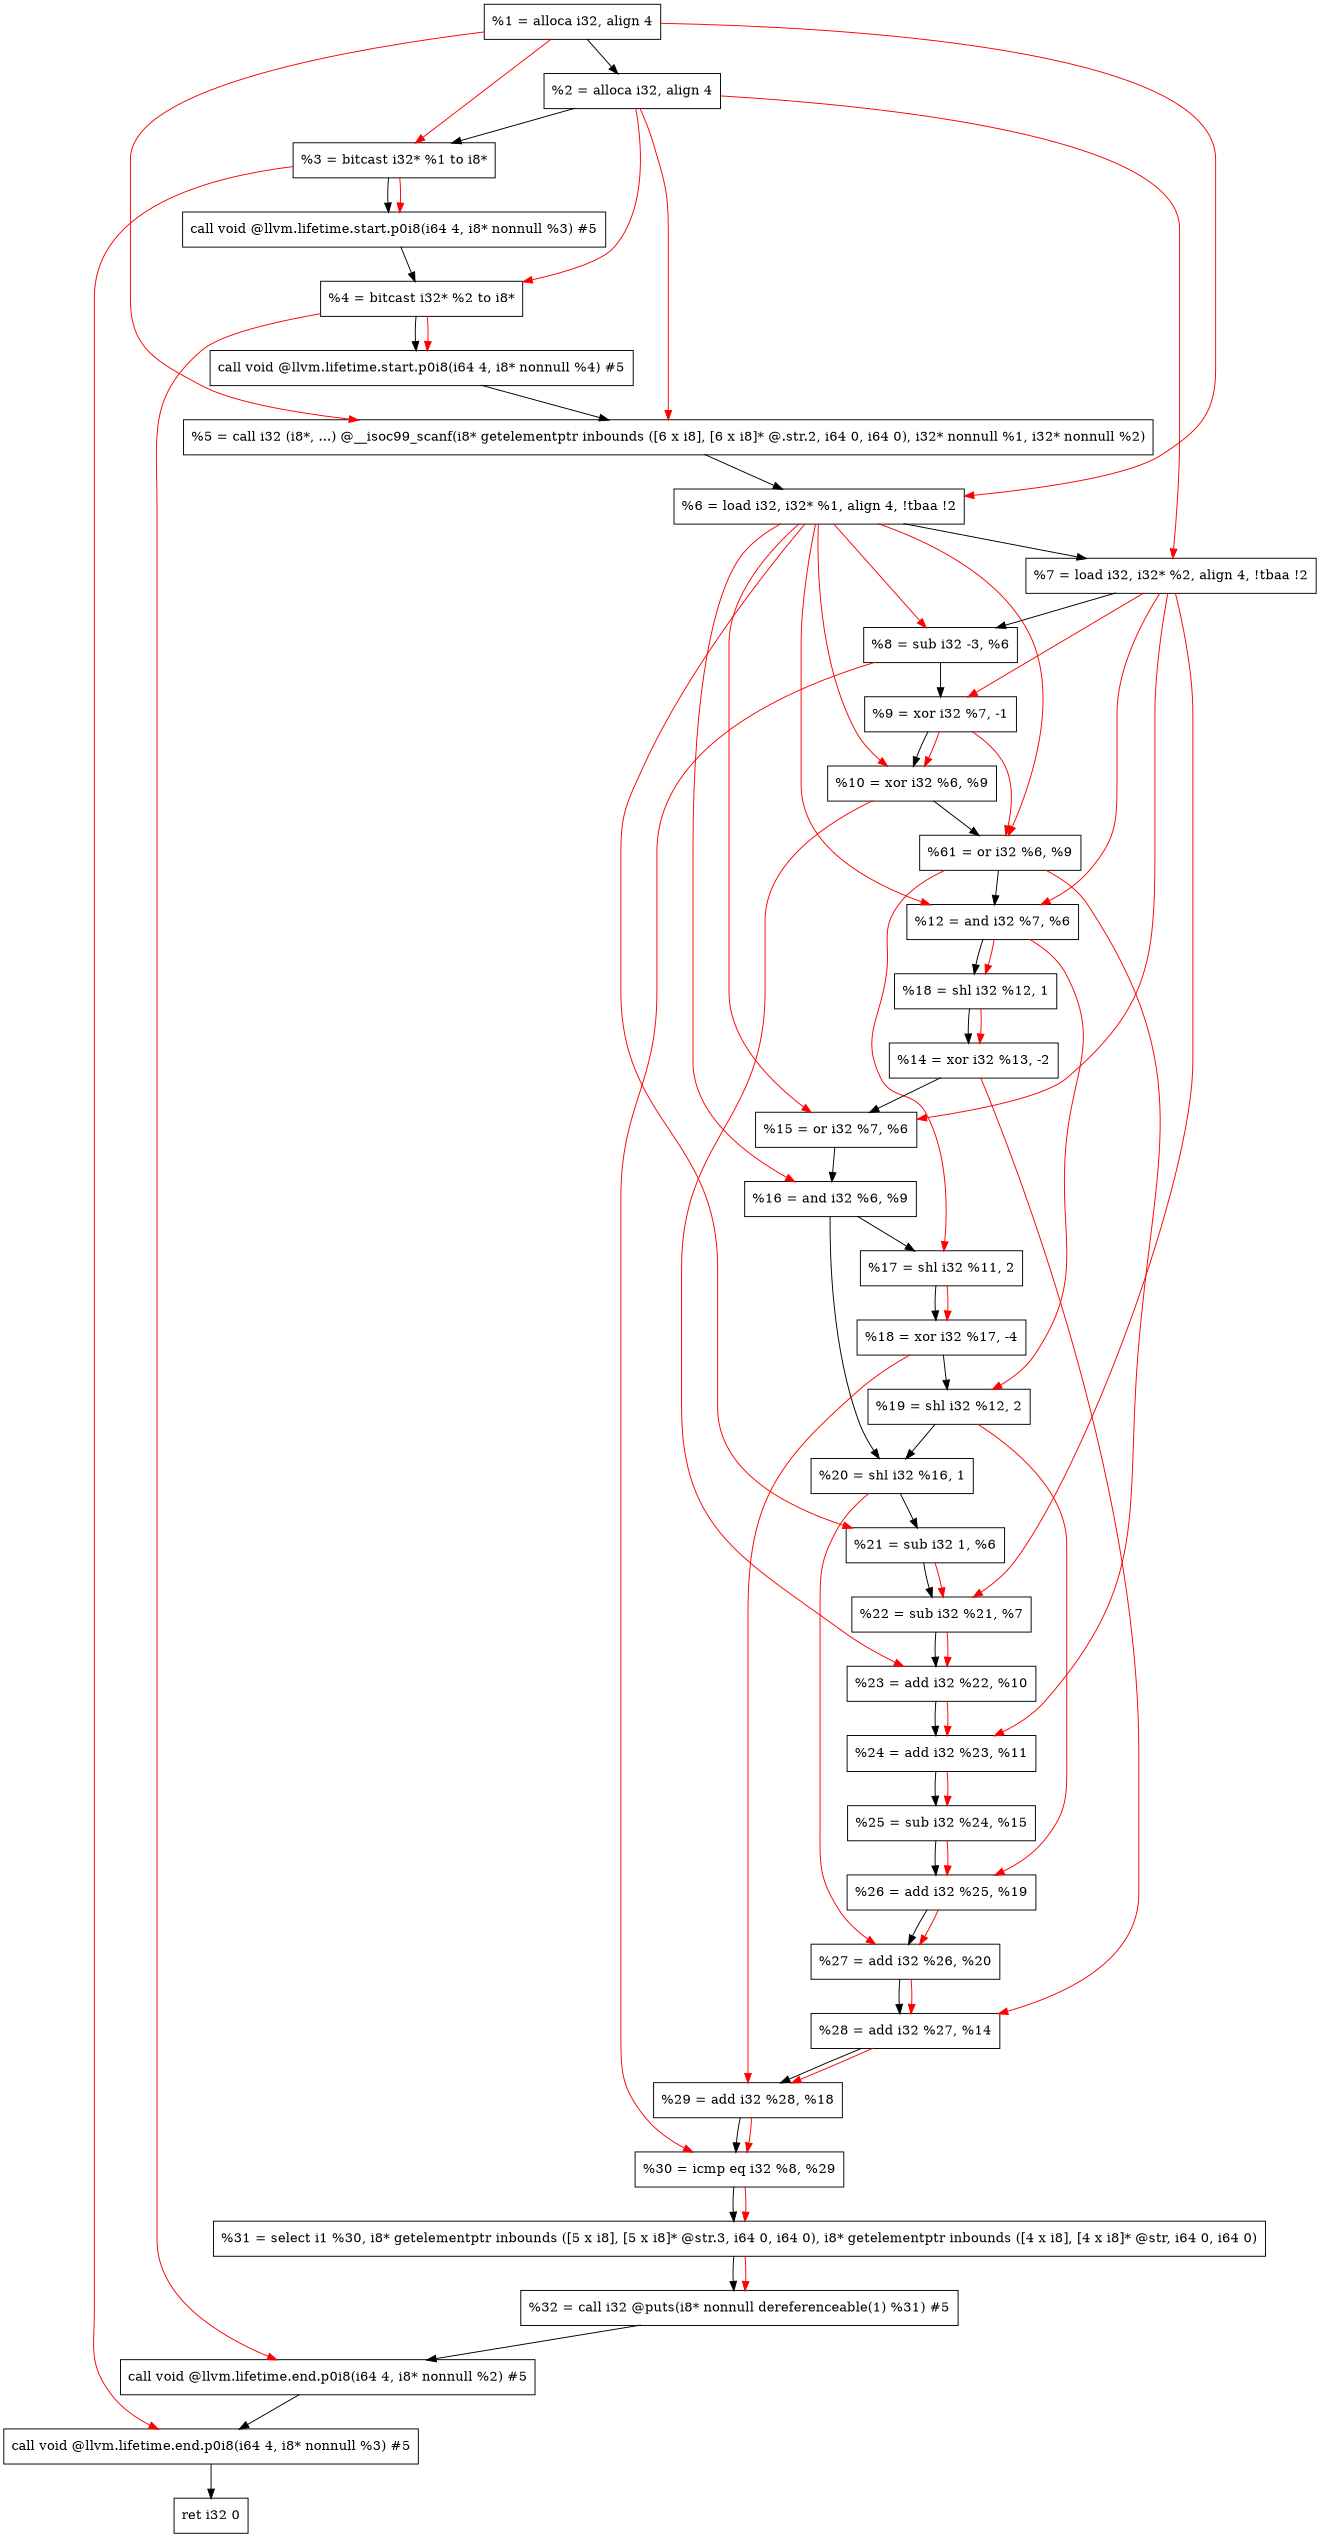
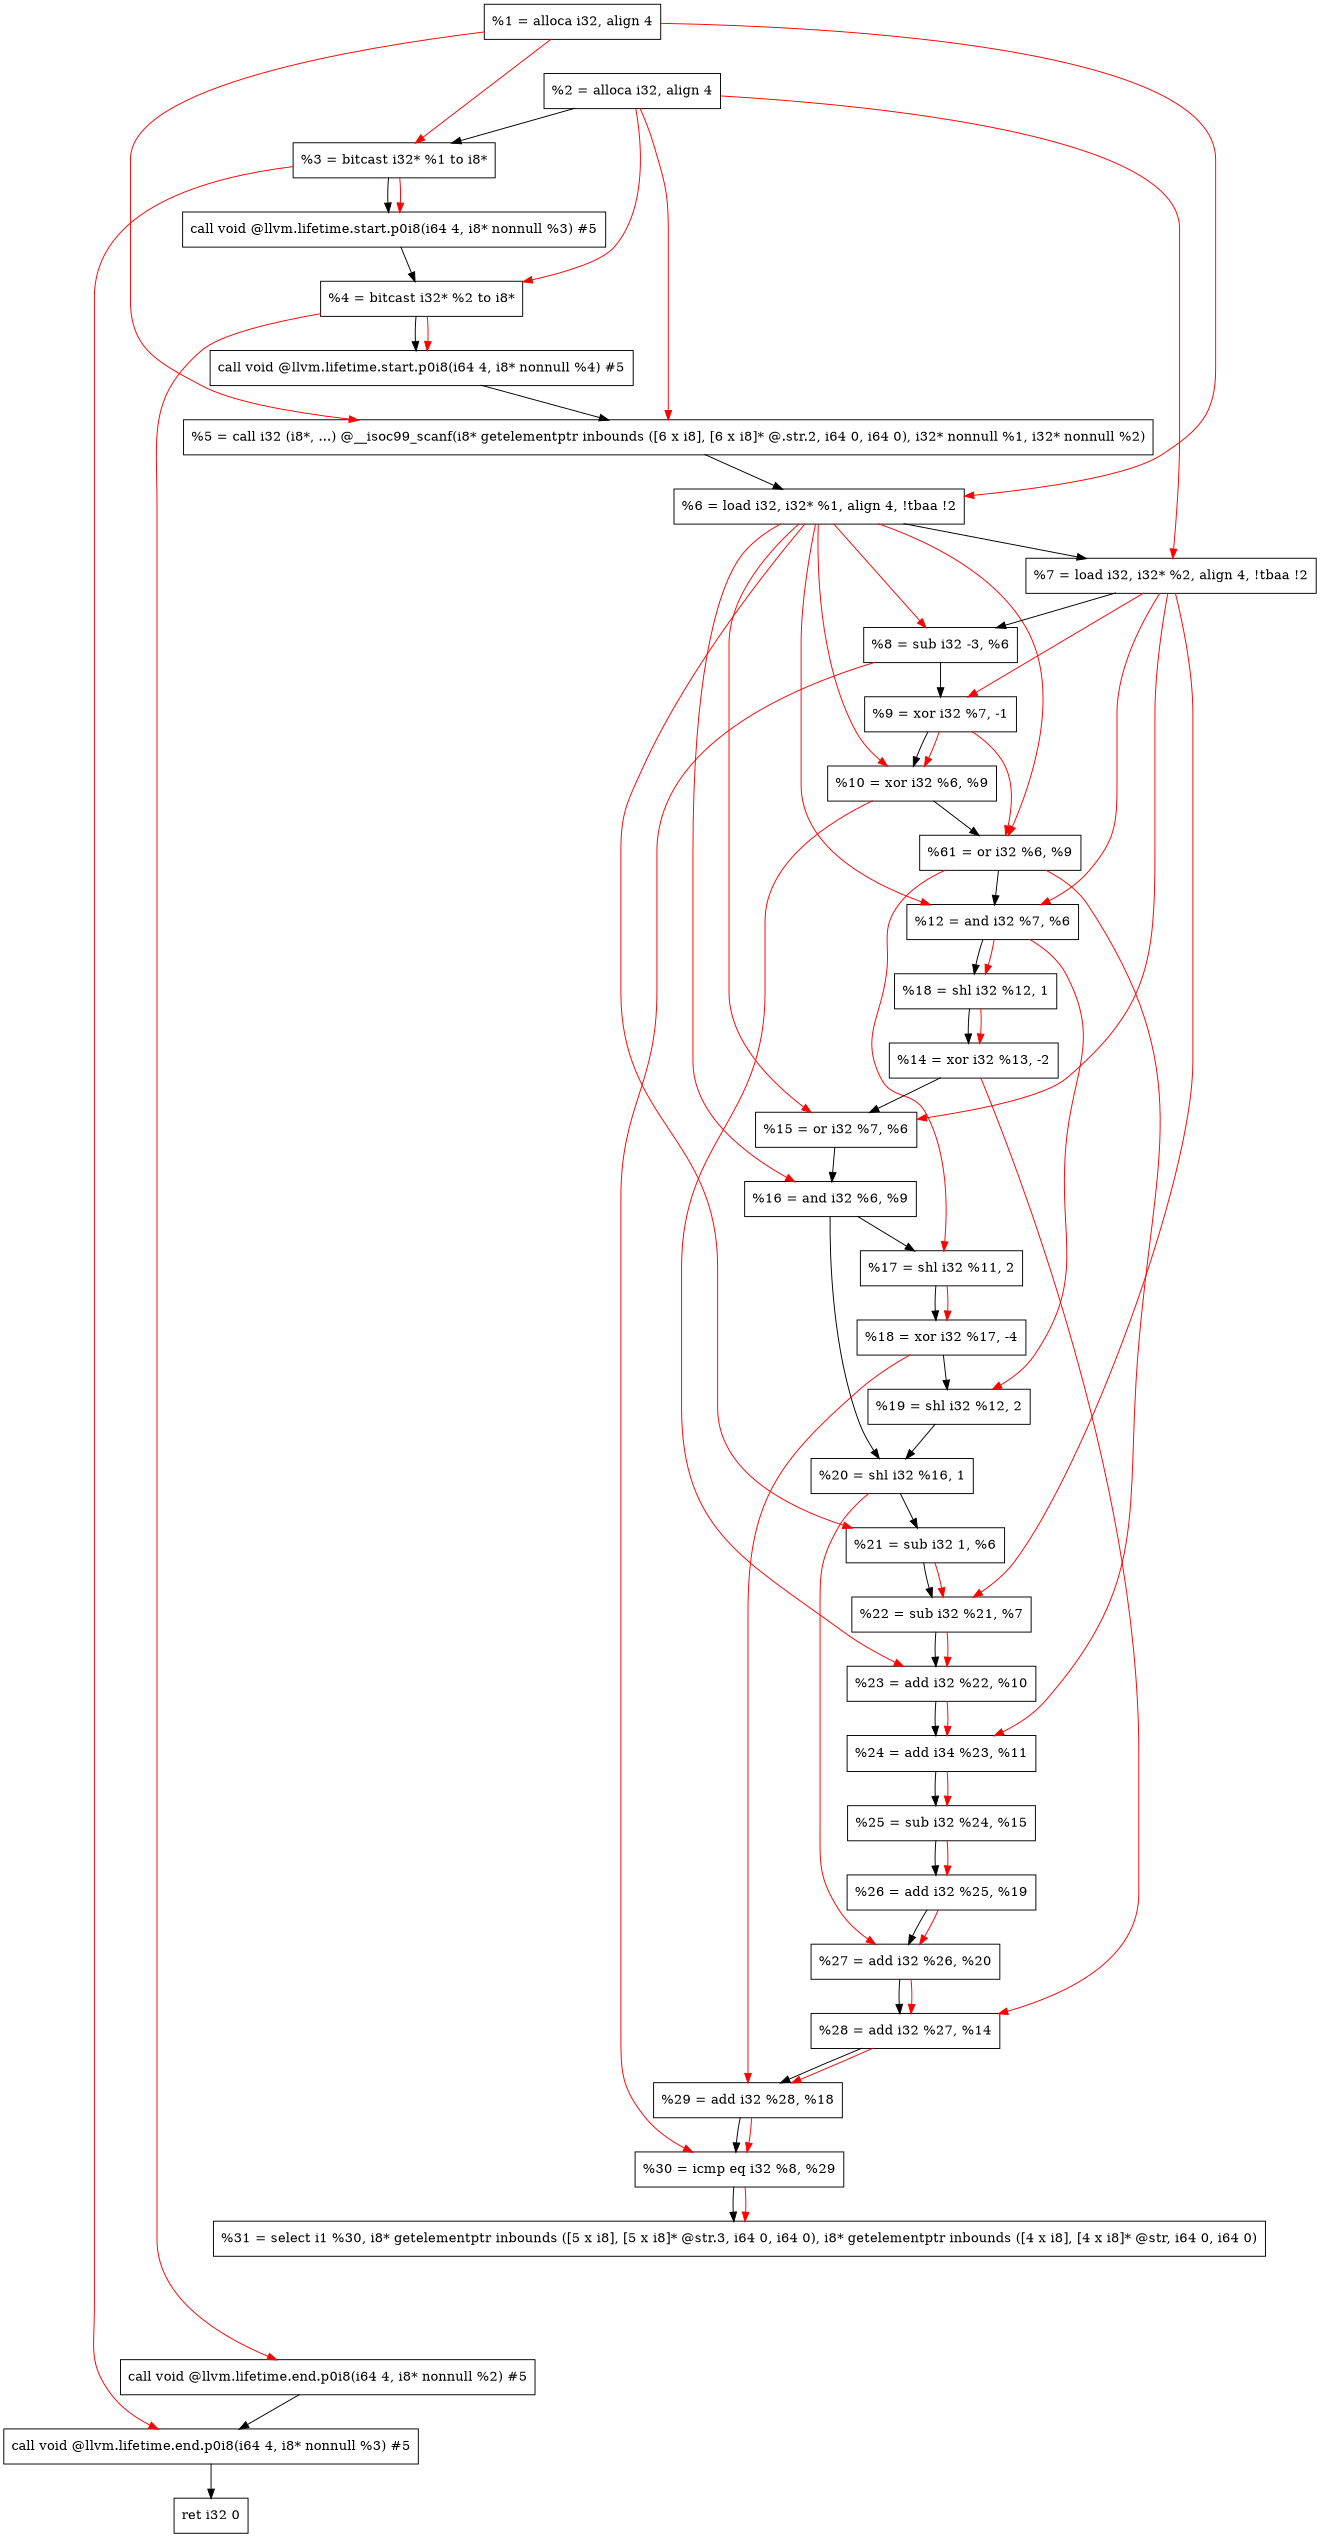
(599, 53) -> none
(1067, 1643) -> none
(941, 1754) -> (941, 1754)
(739, 2308) -> none
